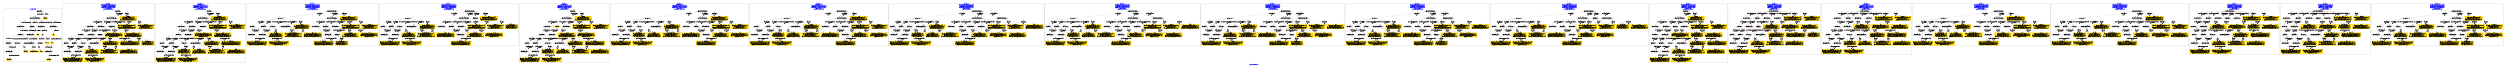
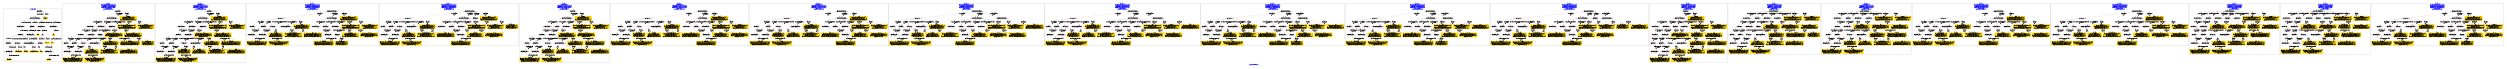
(557, 27) -> (557, 27)
none -> (19, 51)
